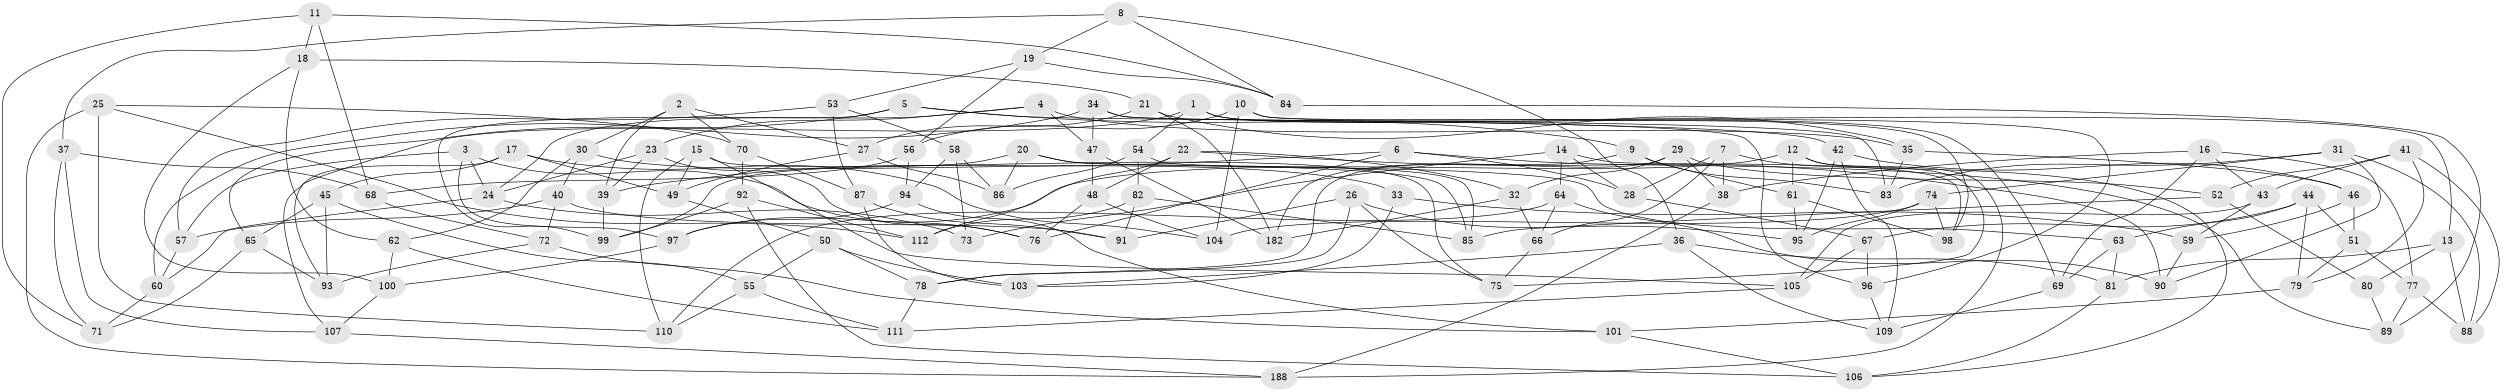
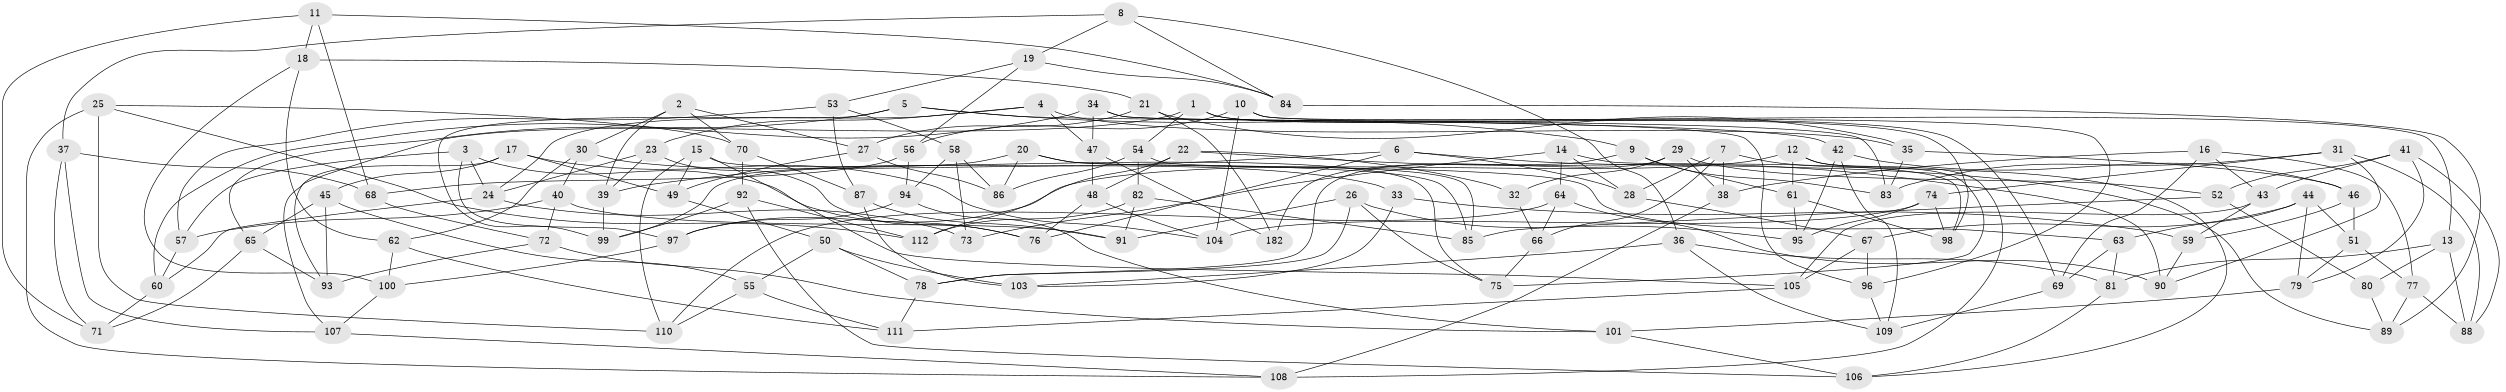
(1421, 214) -> none
(1279, 378) -> (1279, 378)
